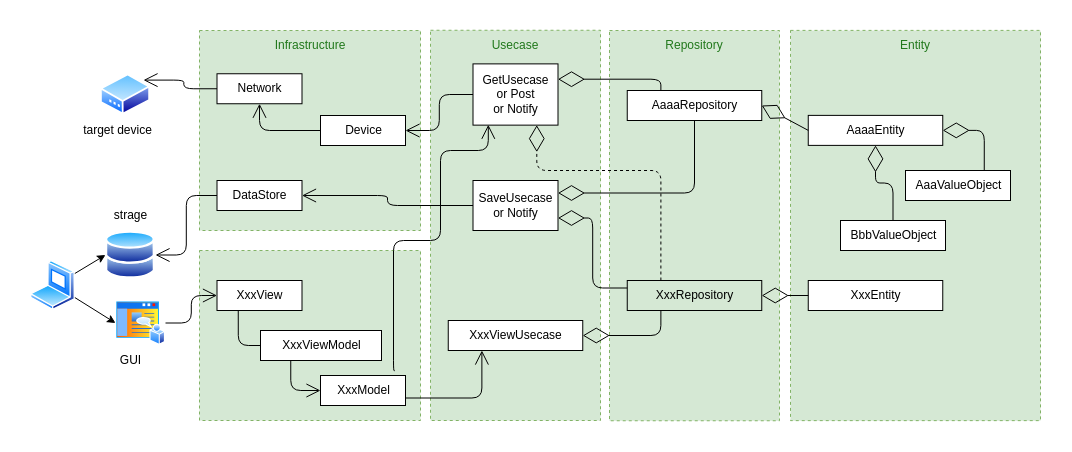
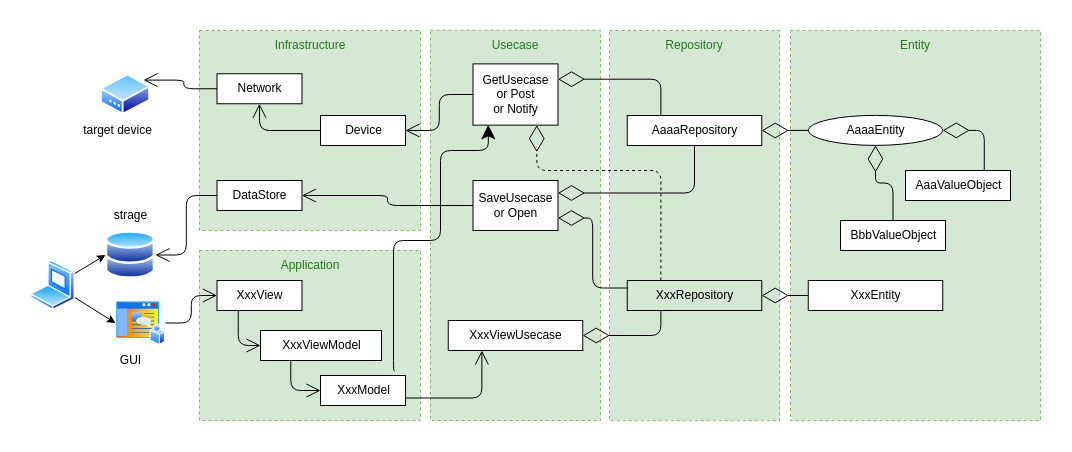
(695, 106) -> (695, 131)
(876, 130) -> (876, 130)
(488, 137) -> (488, 144)
(516, 206) -> (516, 206)
none -> (310, 266)
(254, 346) -> (254, 346)
